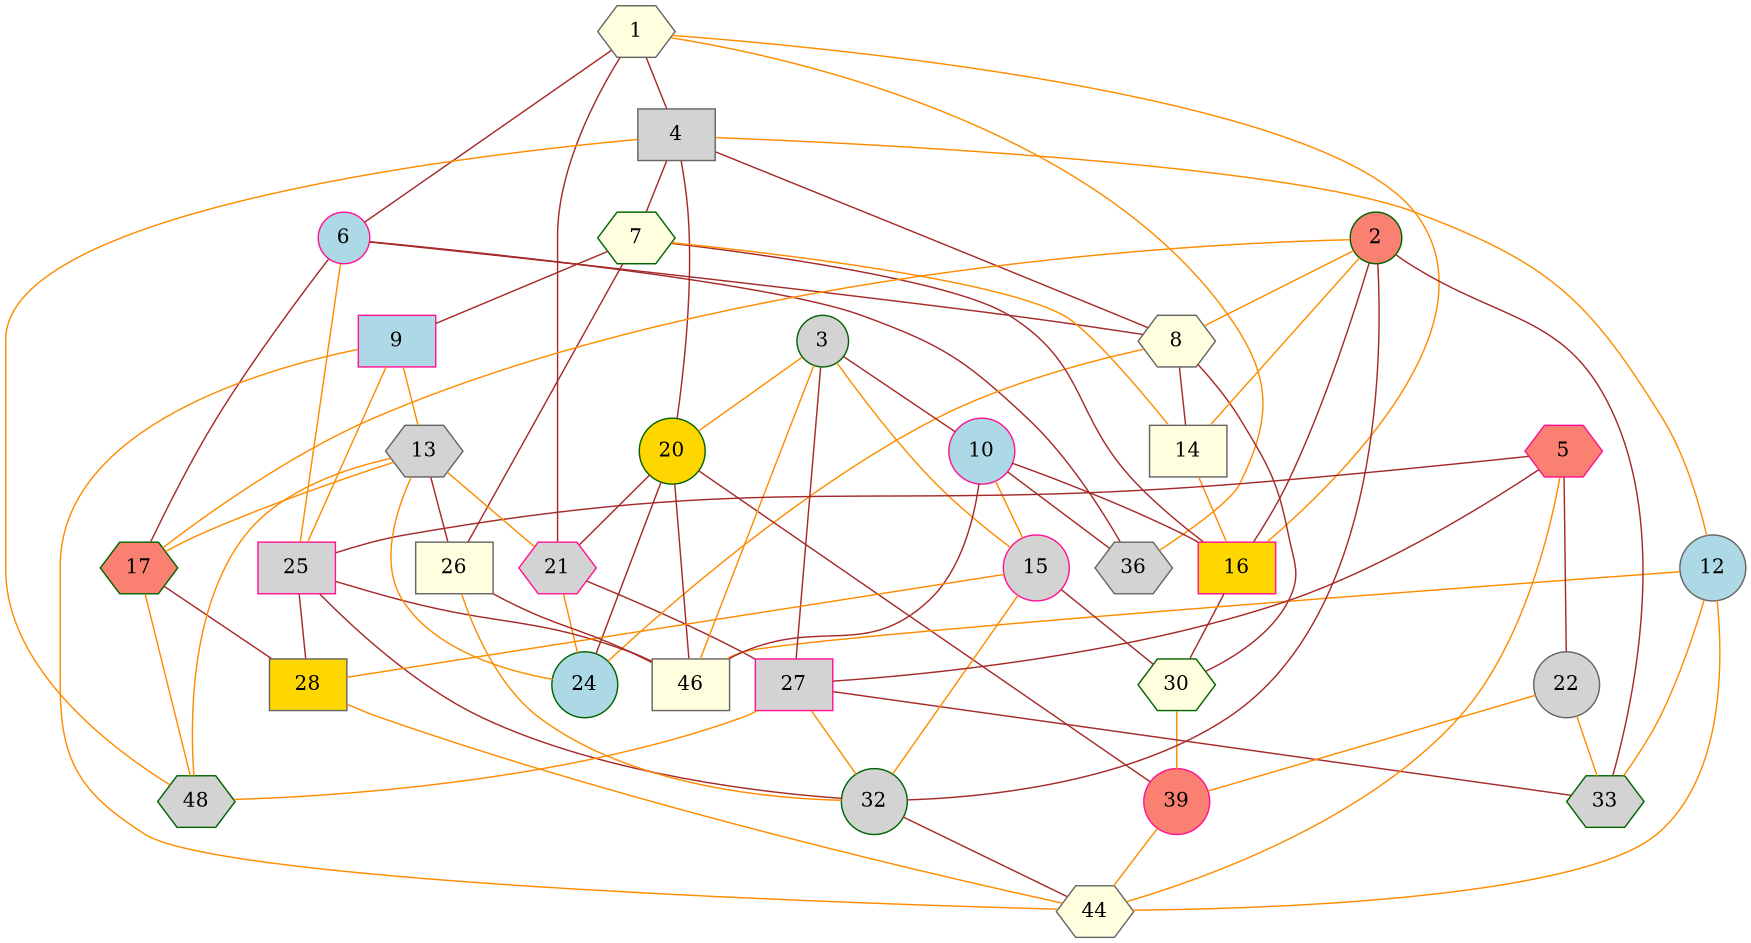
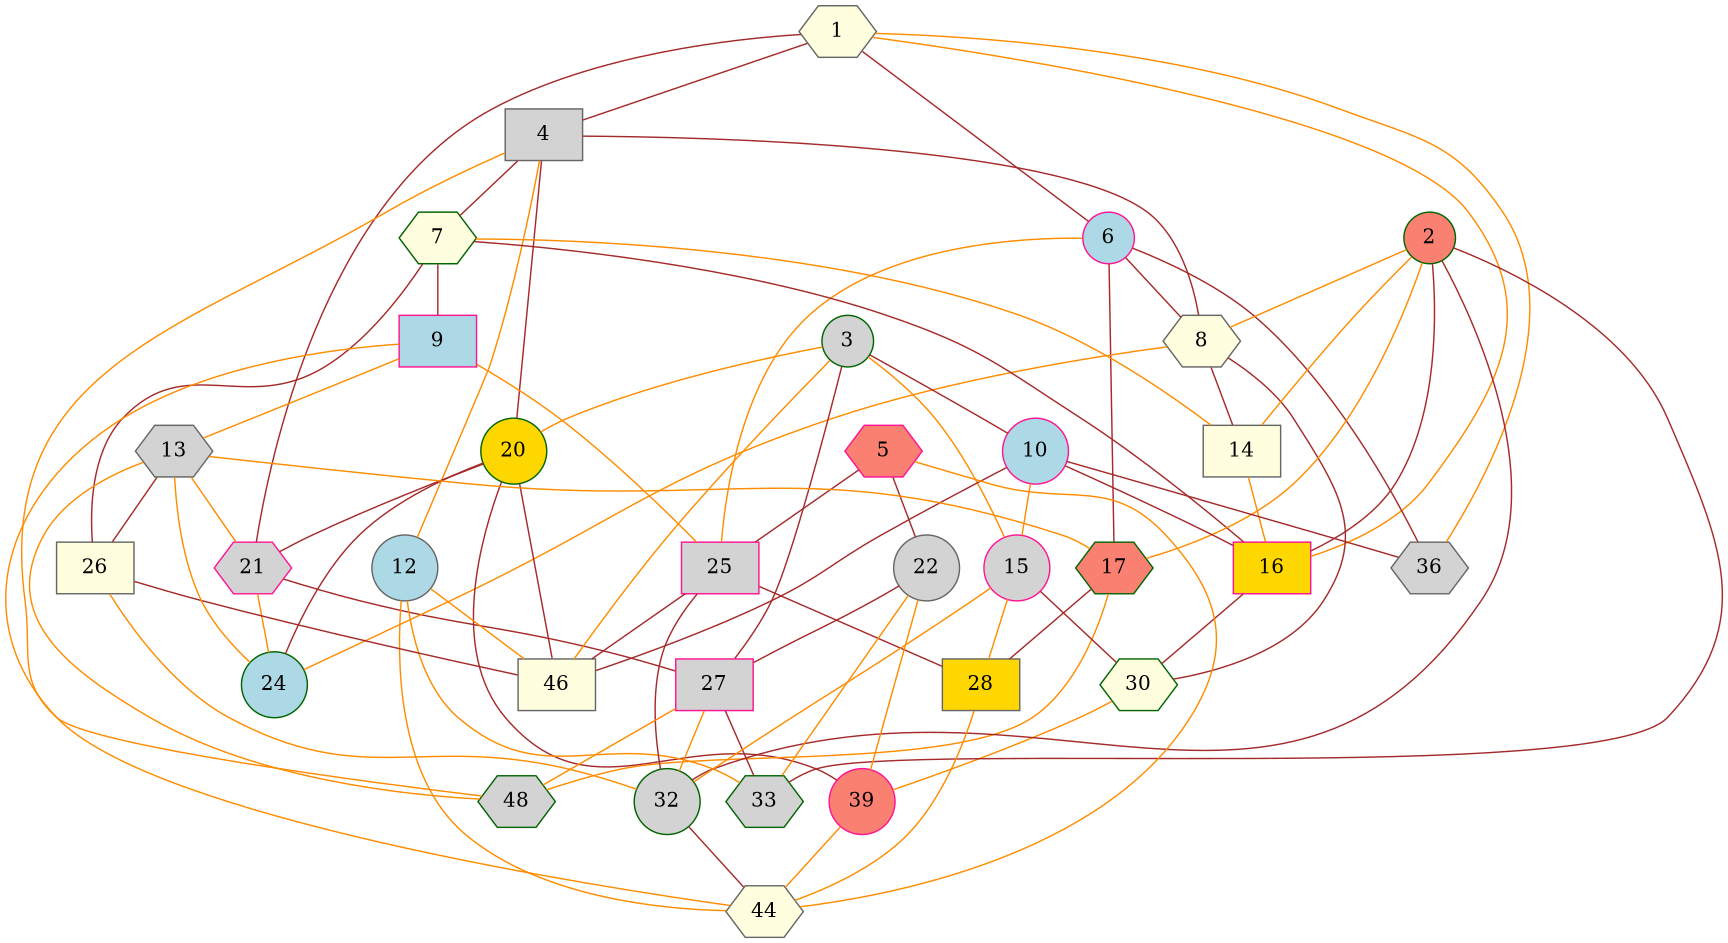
(1220, 621) -> (823, 627)
